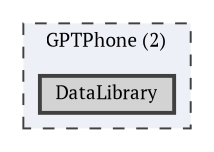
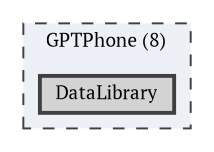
(107, 42) -> (107, 42)
